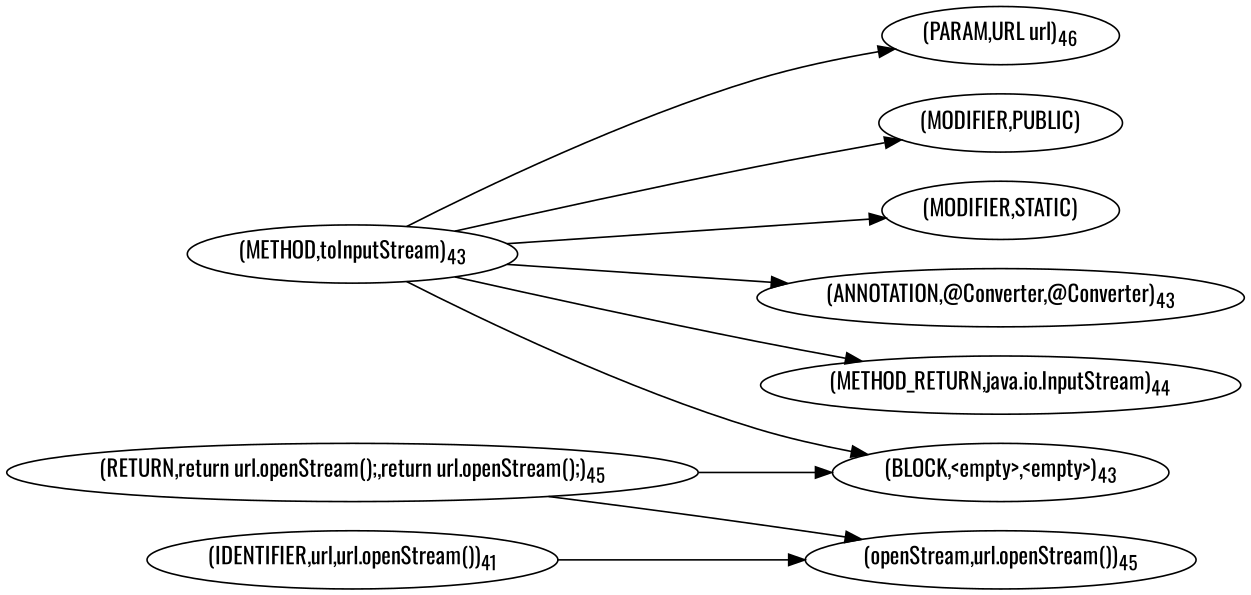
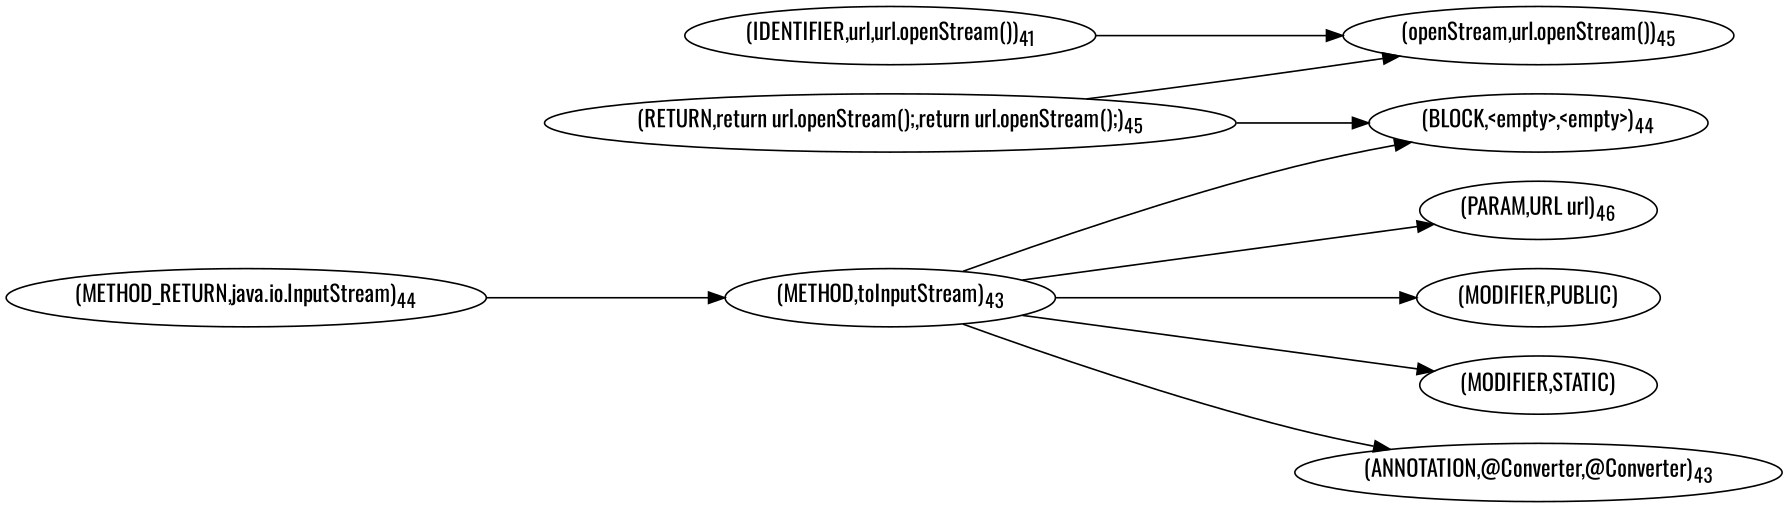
(650, 319) -> (597, 298)
(1107, 470) -> (1645, 121)
